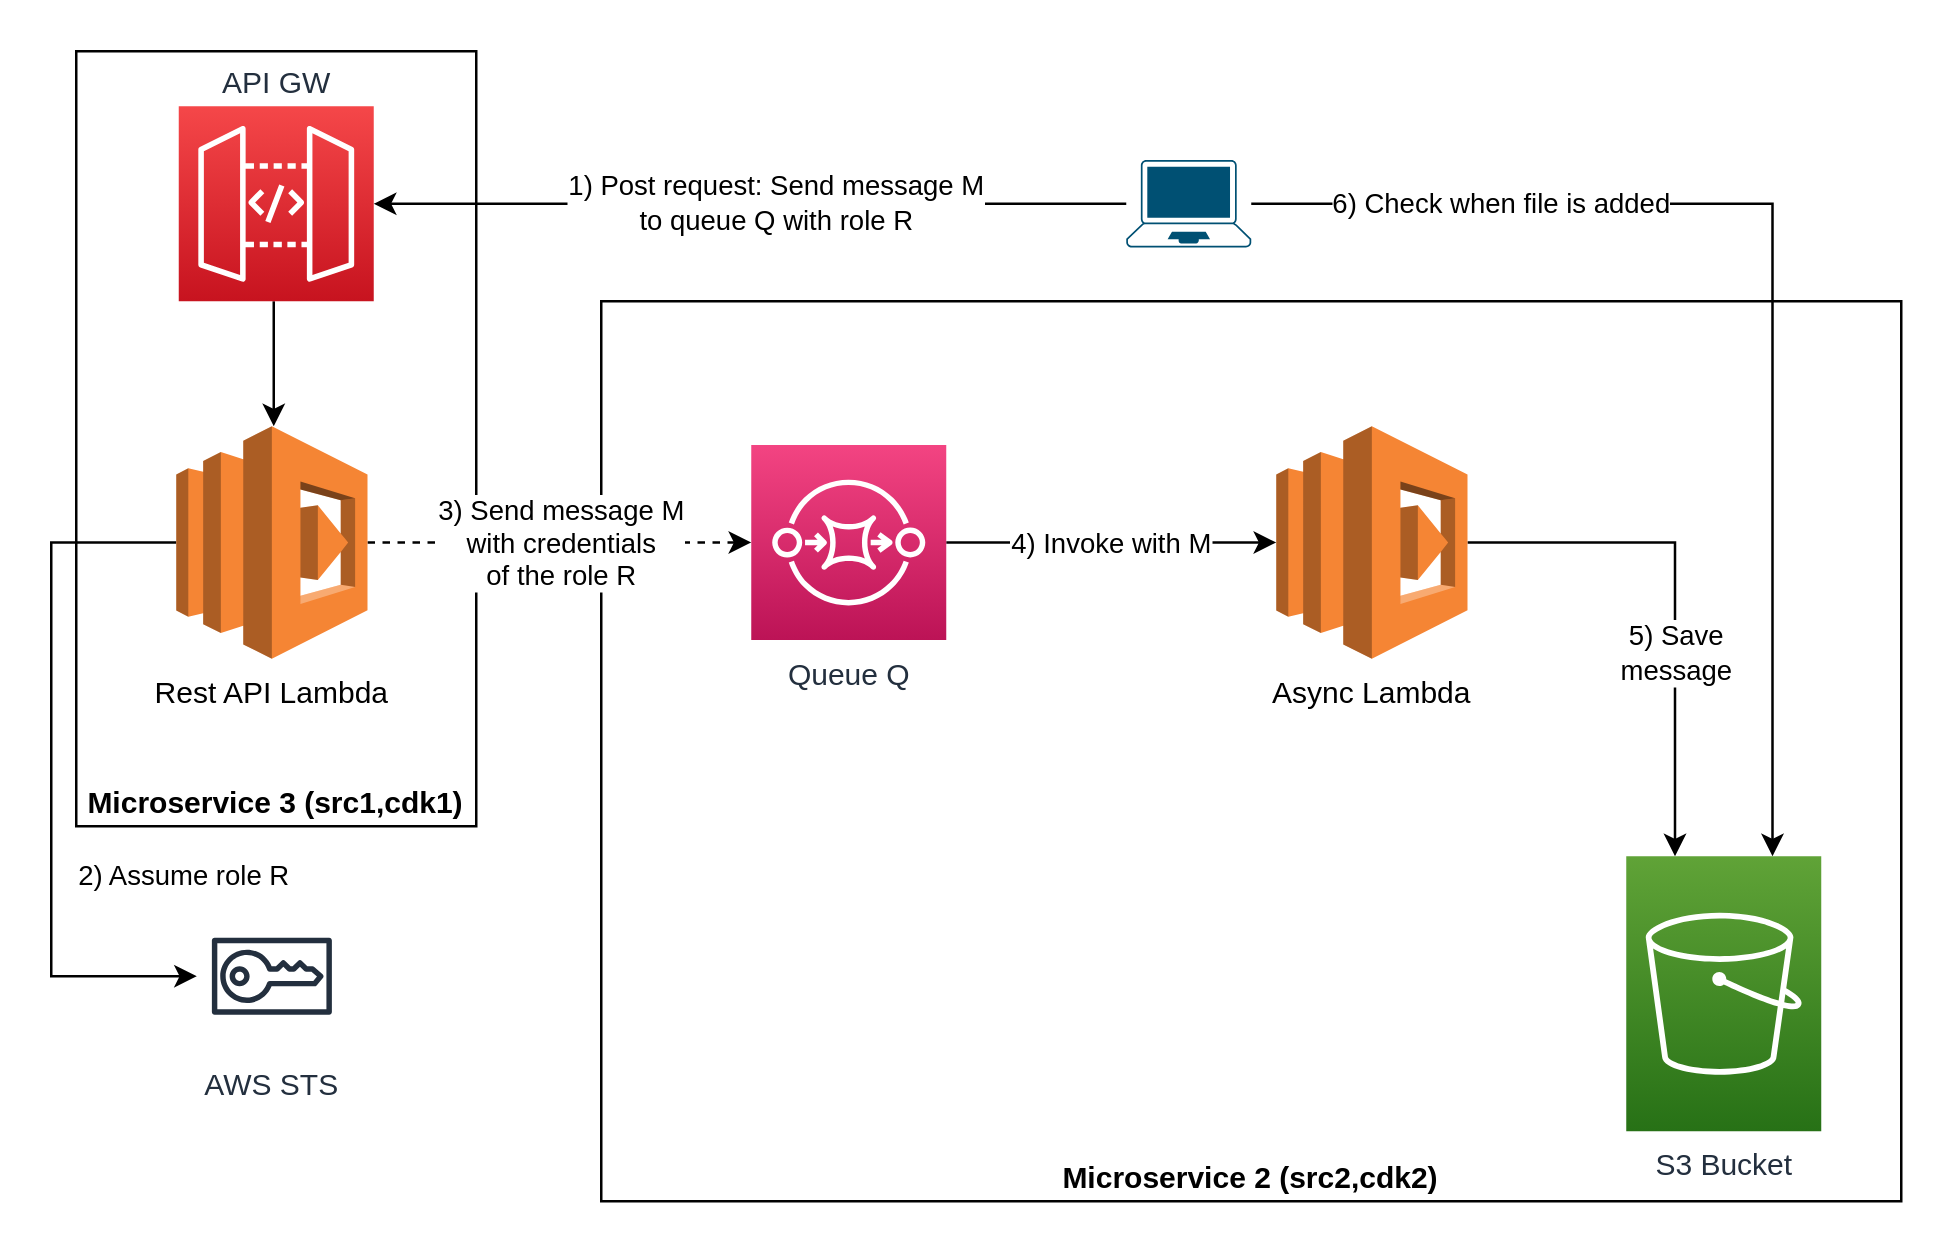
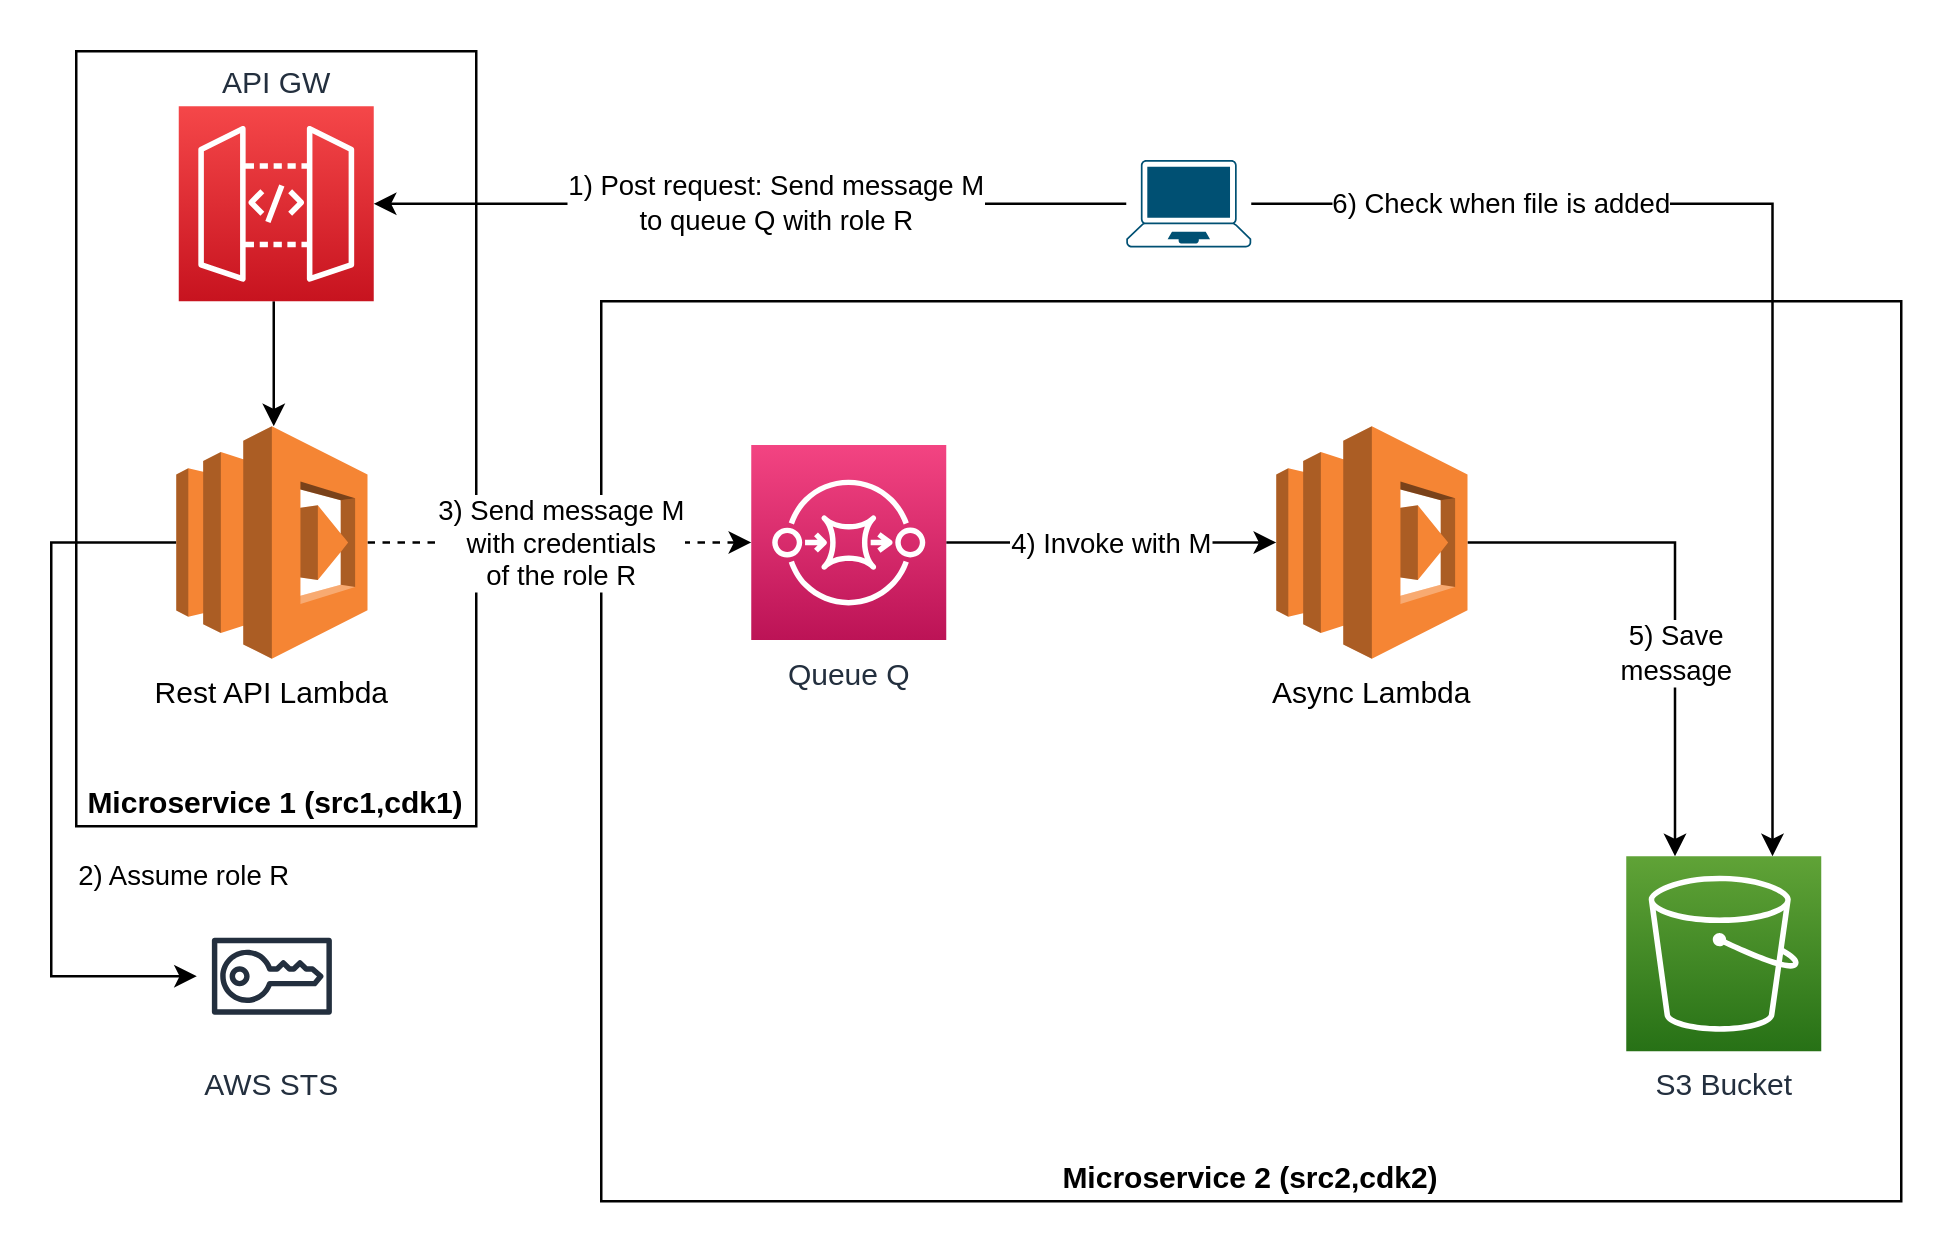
(276, 783) -> (276, 783)
(1724, 994) -> (1724, 954)
